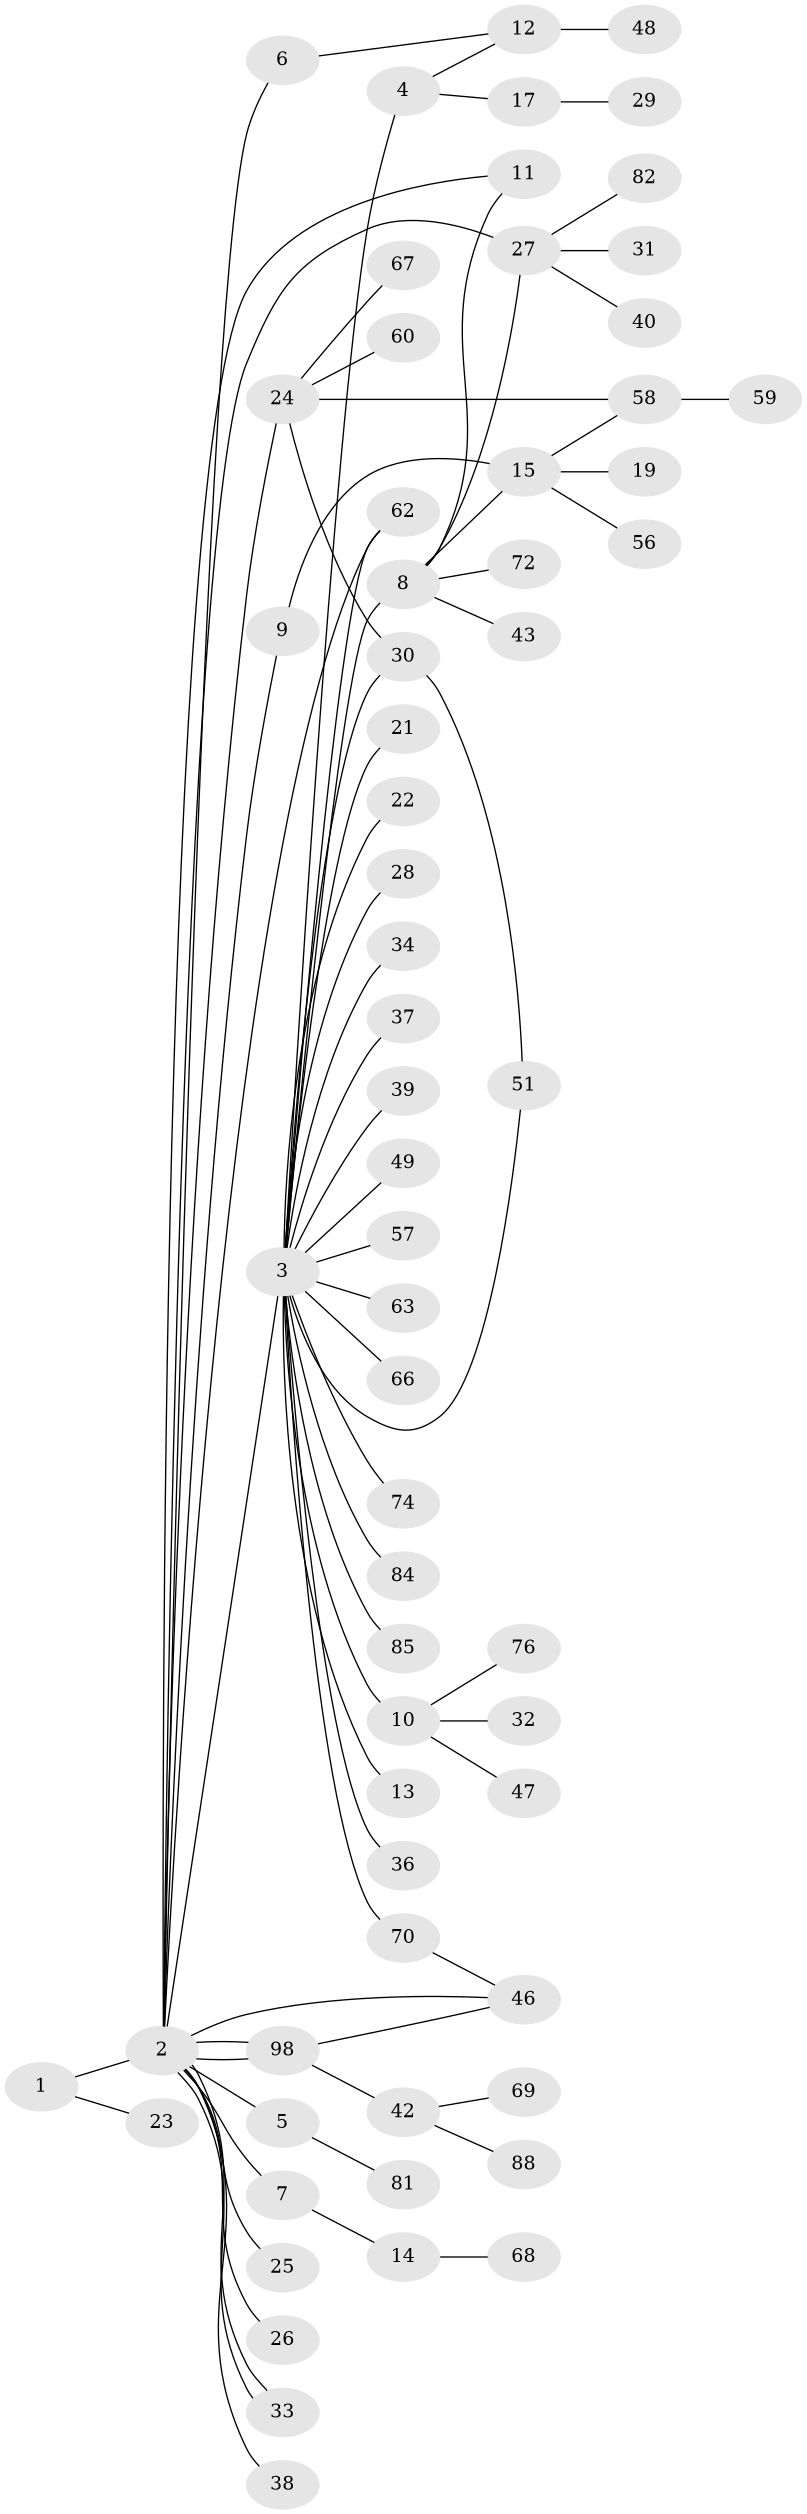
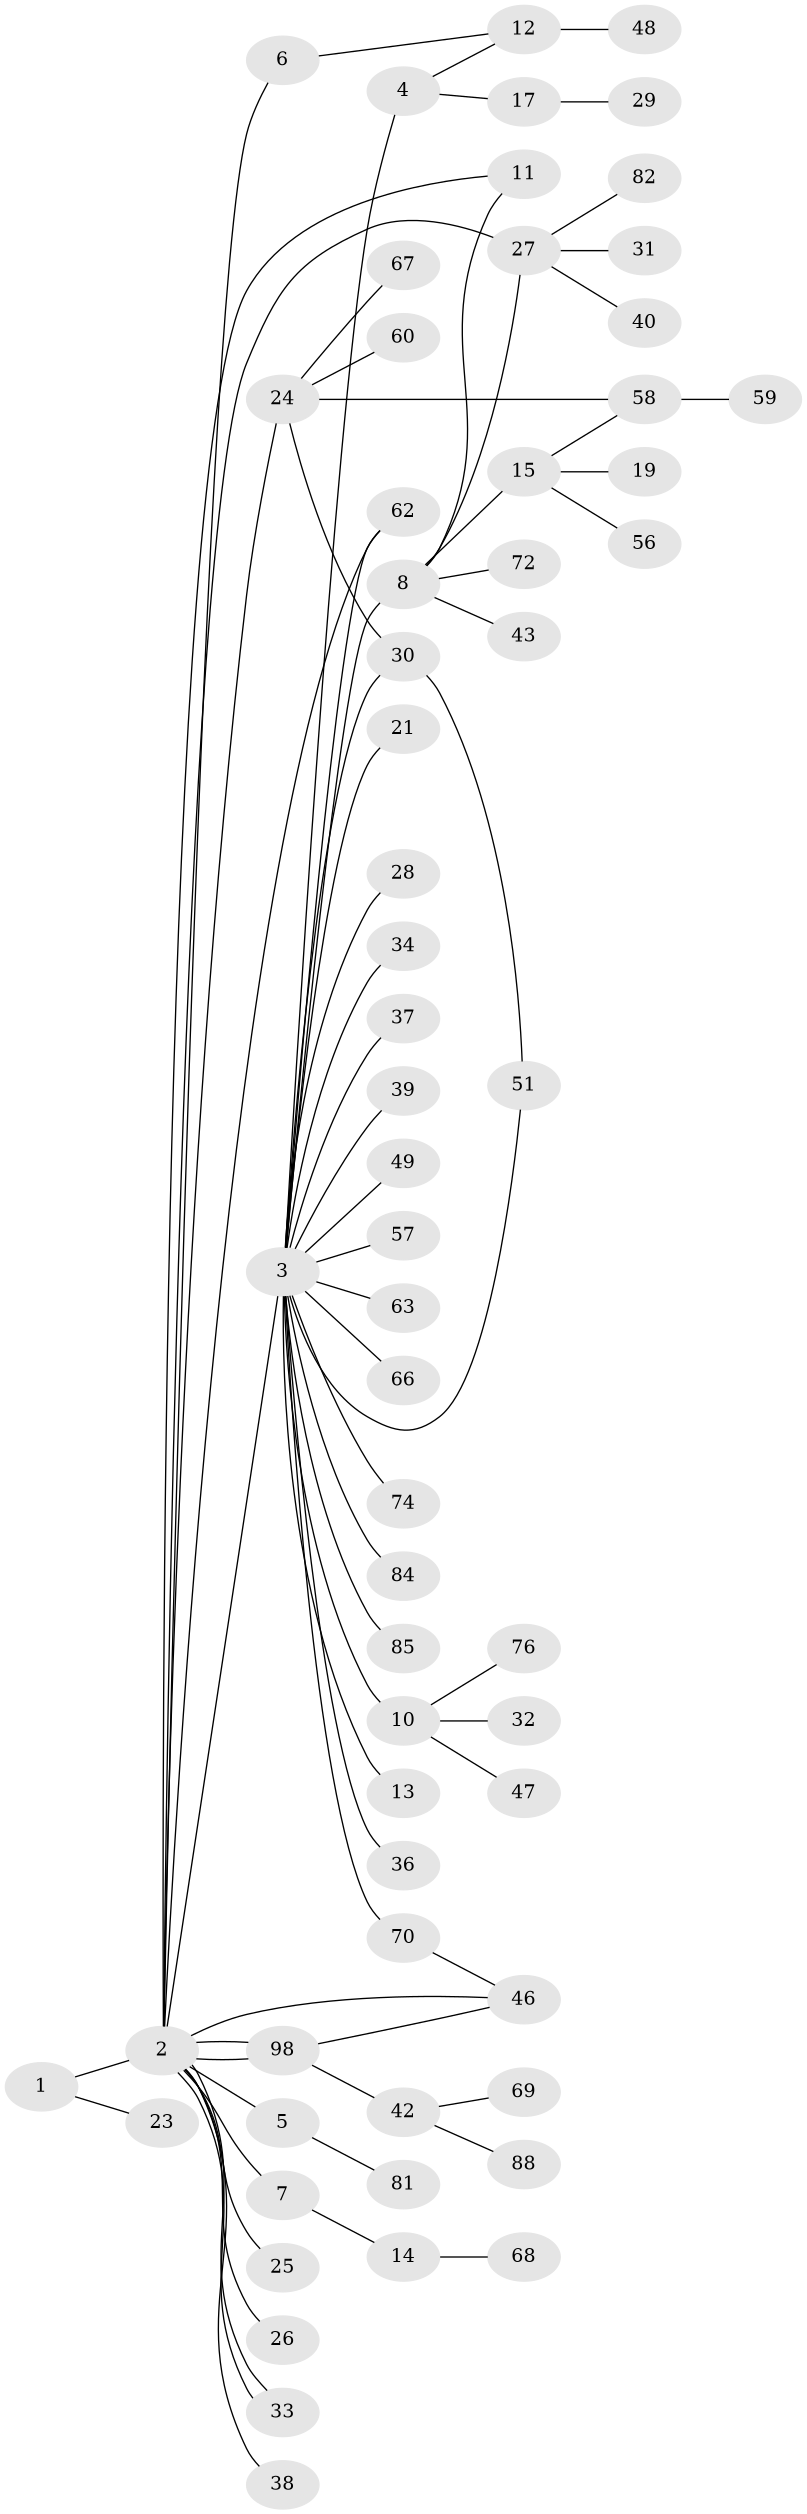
(283, 631) -> none
(403, 801) -> none
